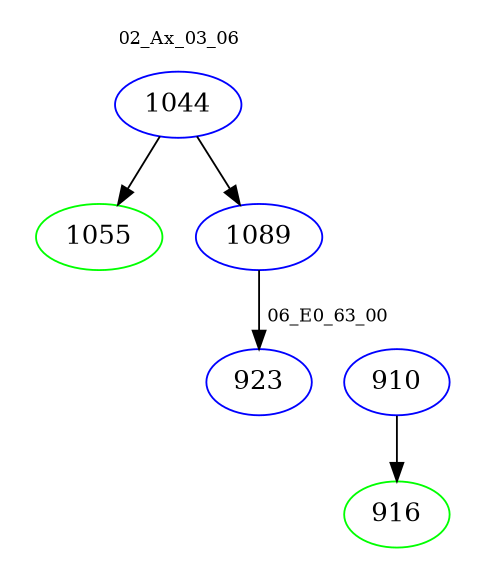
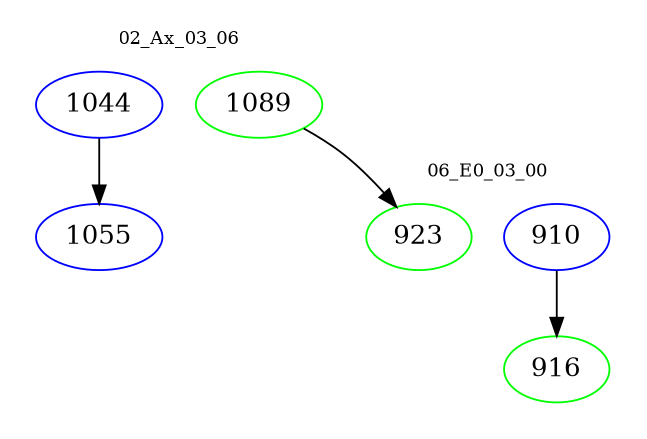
(213, 163) -> none
(99, 237) -> (99, 237)
(259, 237) -> (259, 105)
(328, 317) -> (488, 172)
(259, 382) -> (419, 237)
